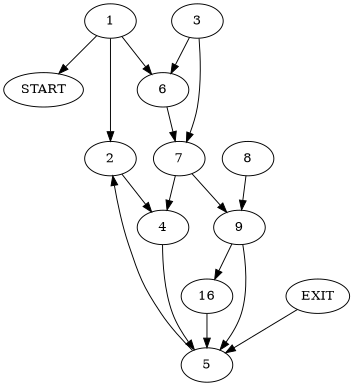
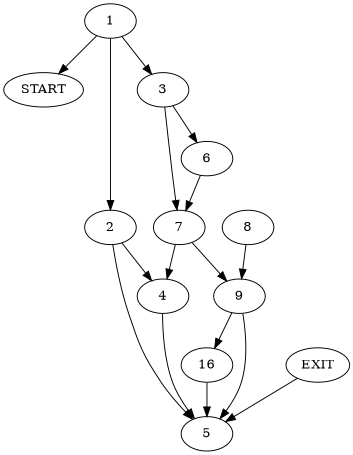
(134, 52) -> (134, 52)
(139, 275) -> (136, 335)
